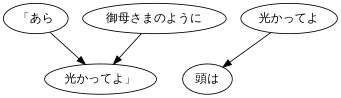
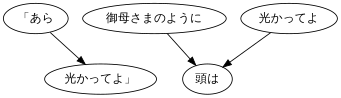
(130, 46) -> (179, 46)
